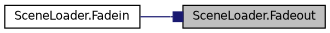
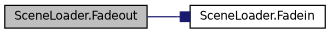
(155, 17) -> (163, 17)
